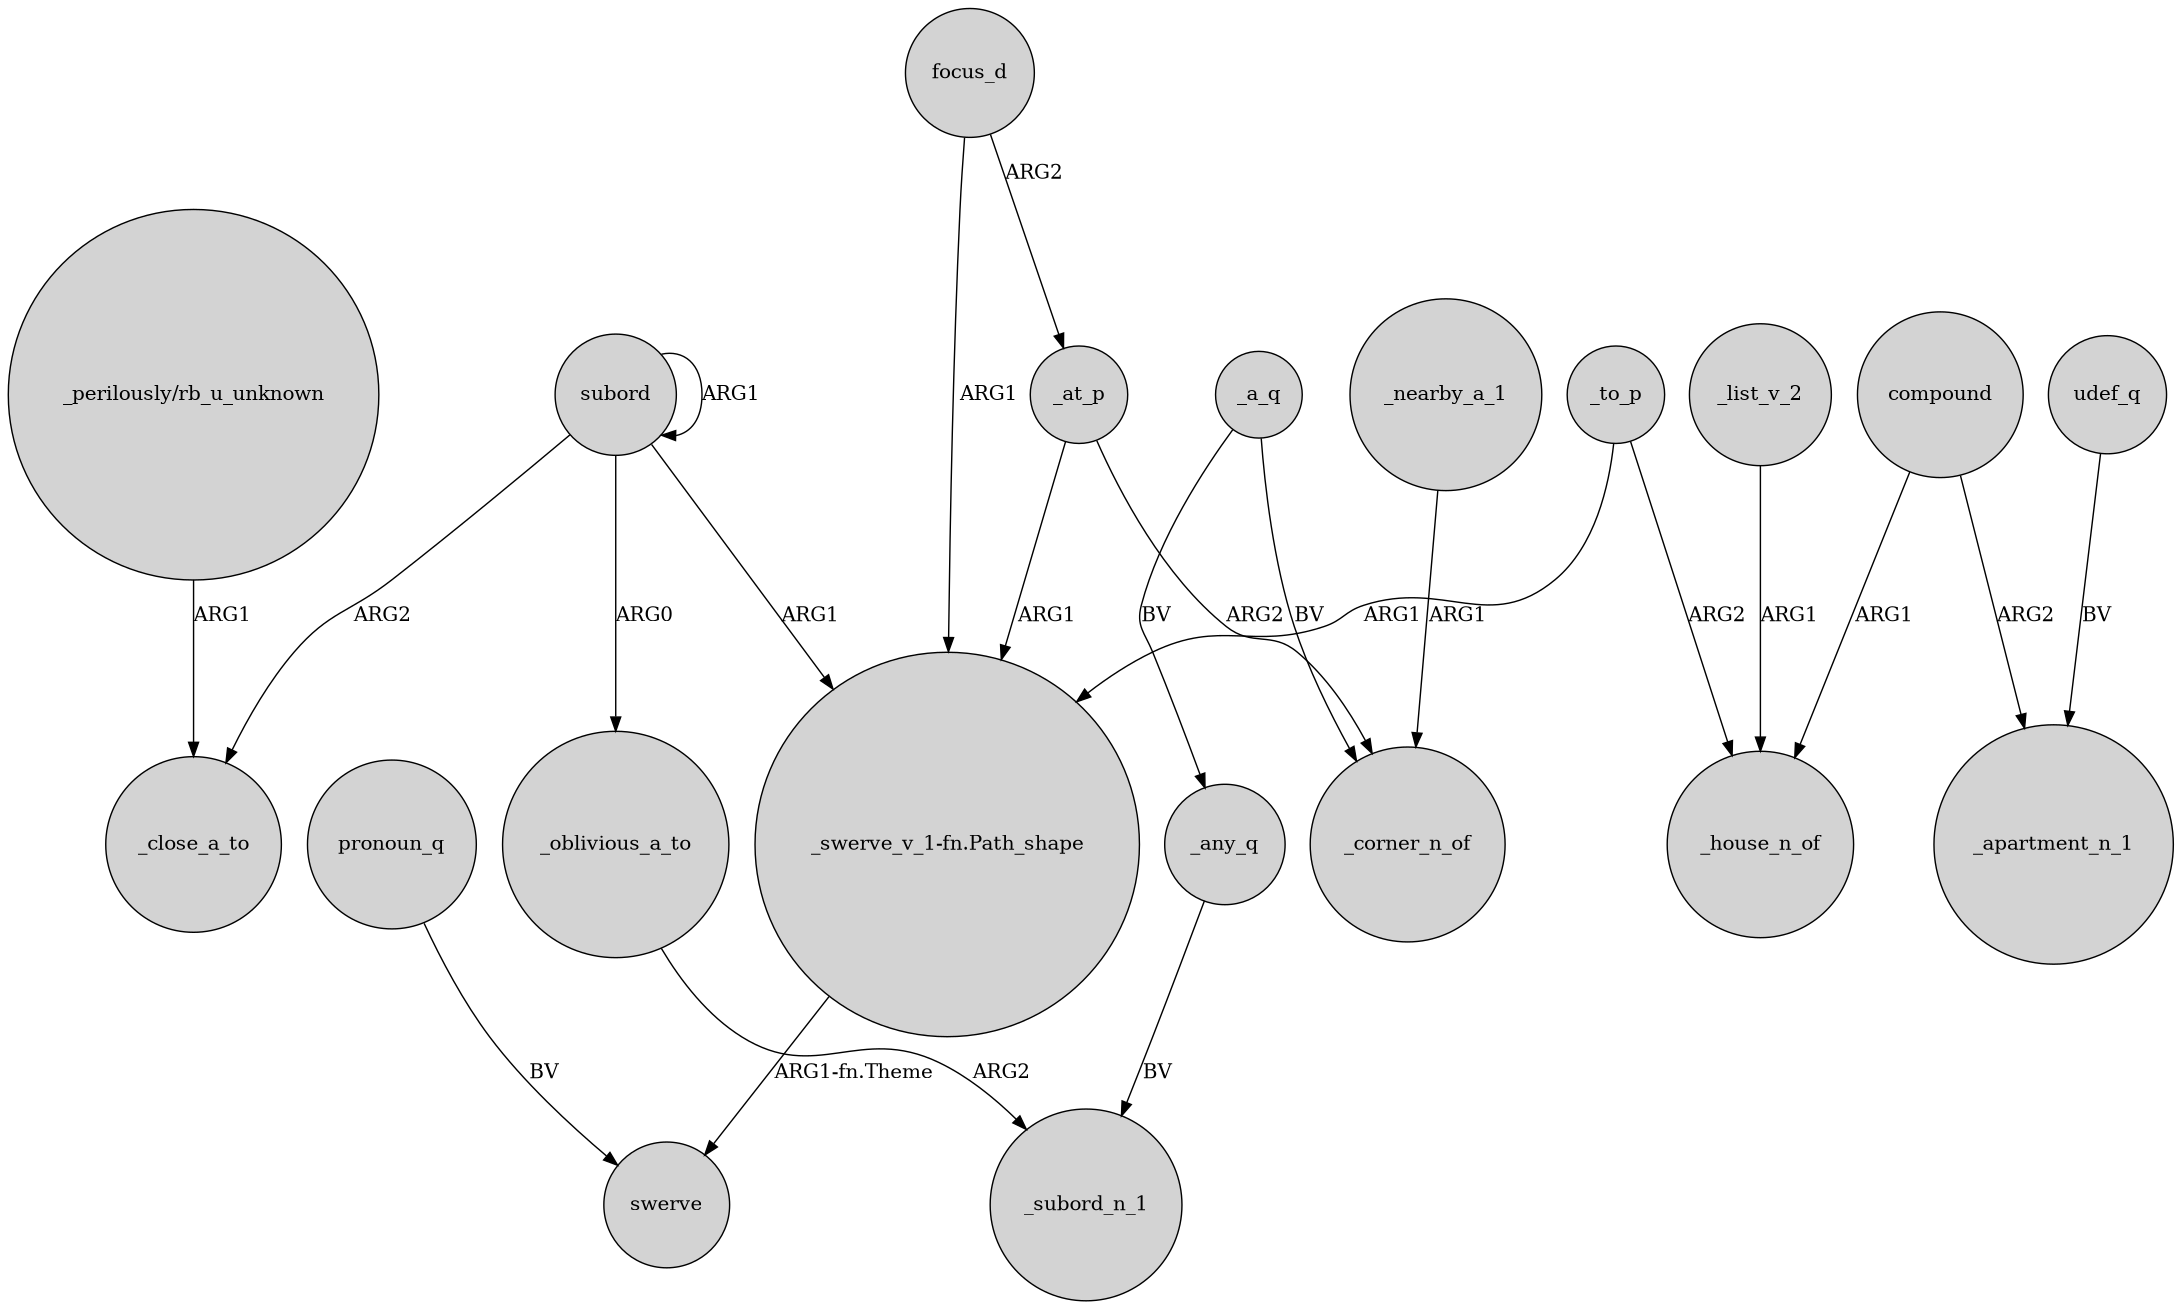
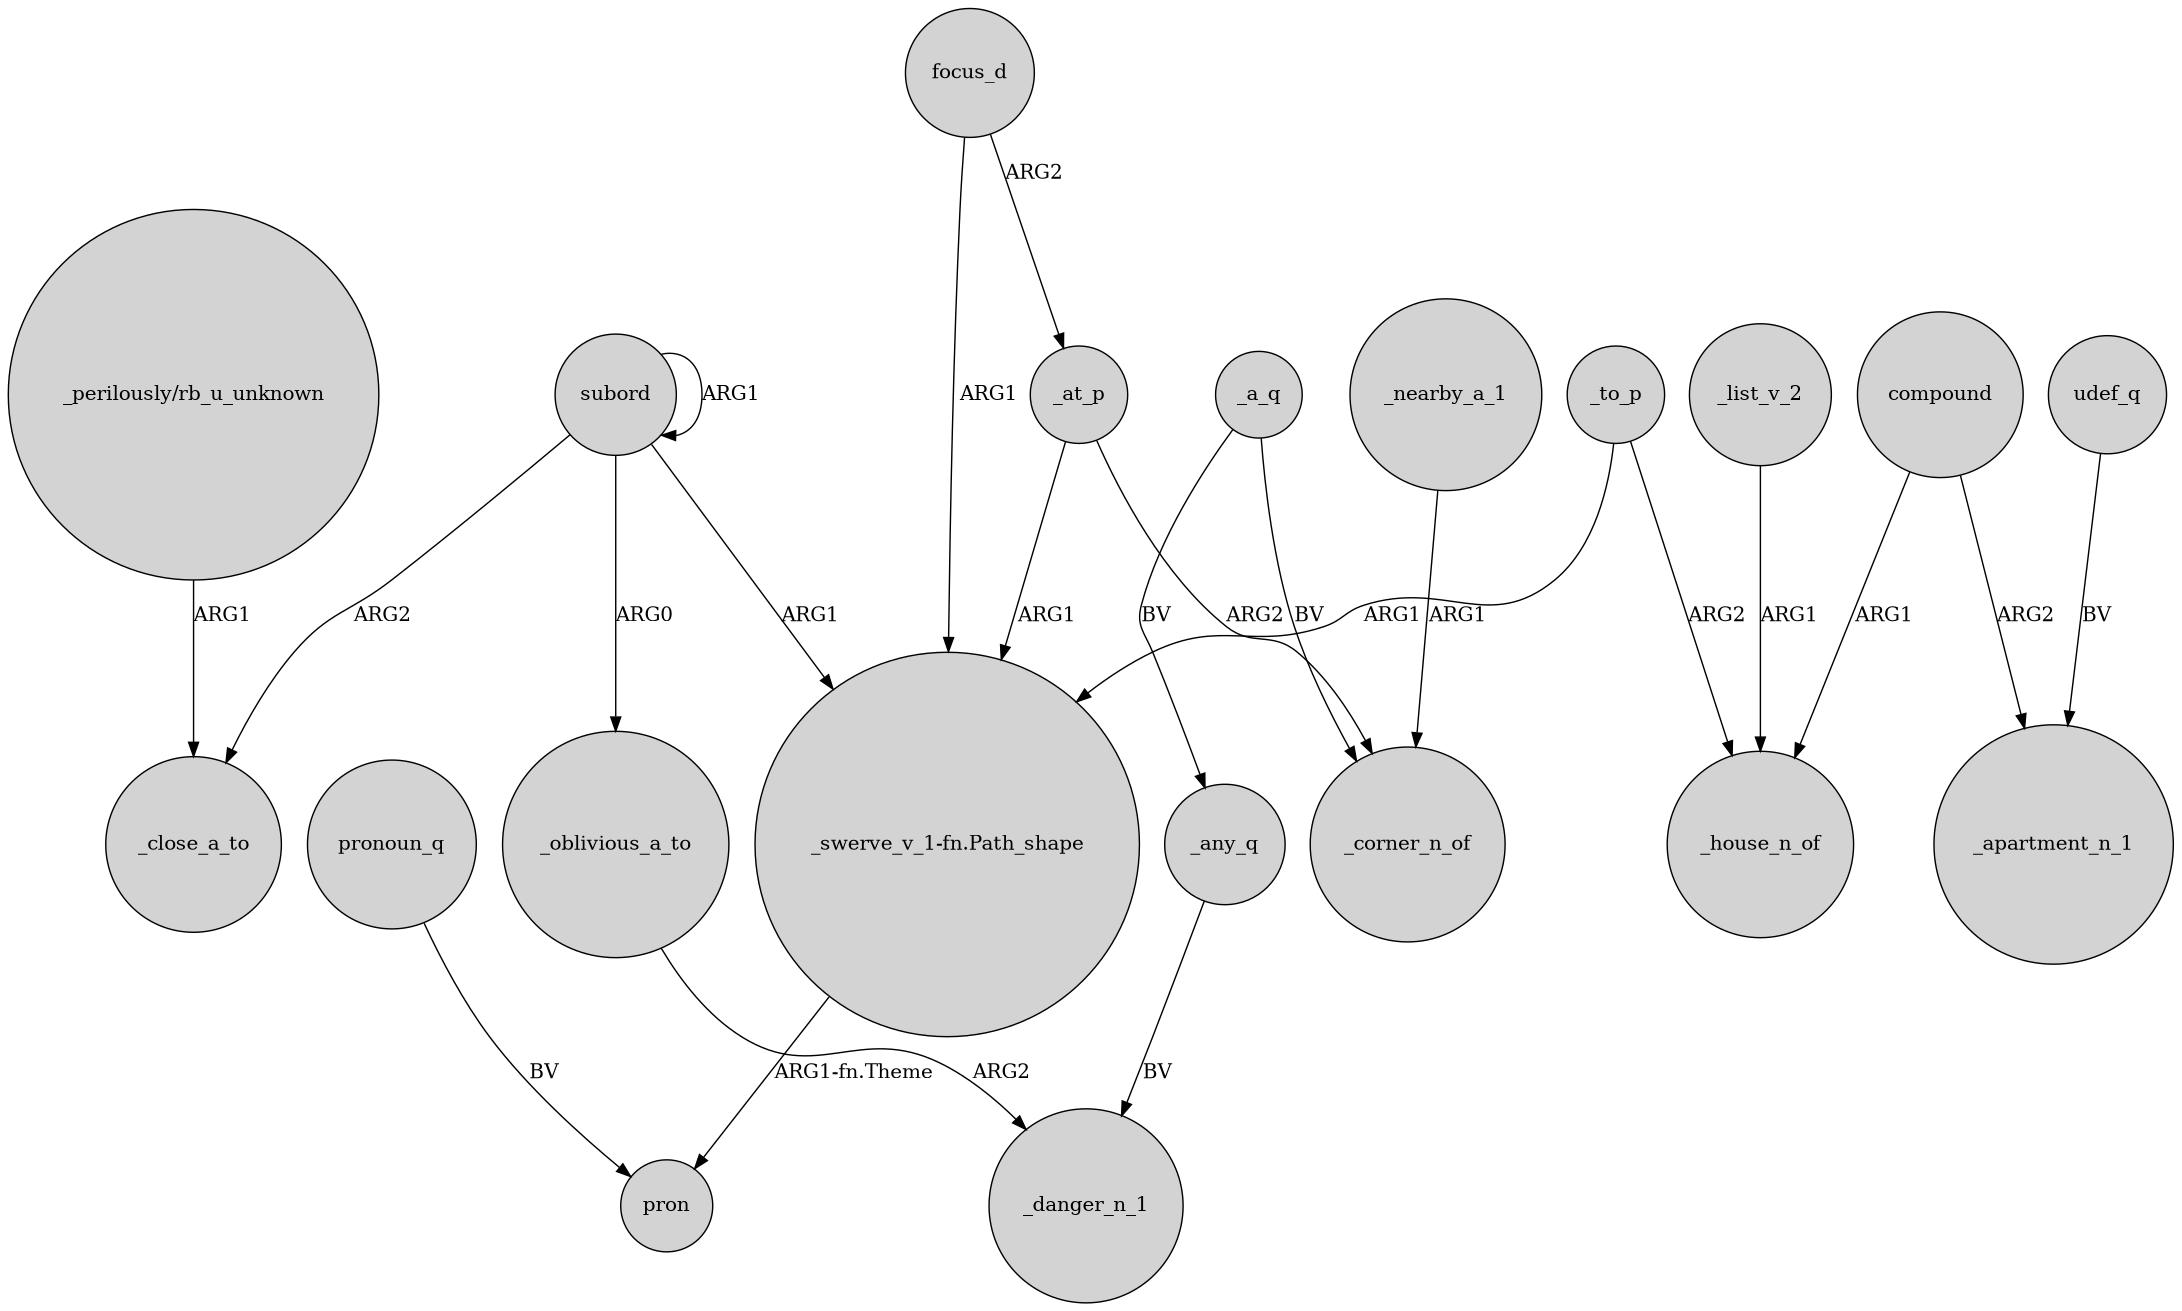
(667, 1205) -> (667, 1206)
(1086, 1205) -> (1086, 1206)
